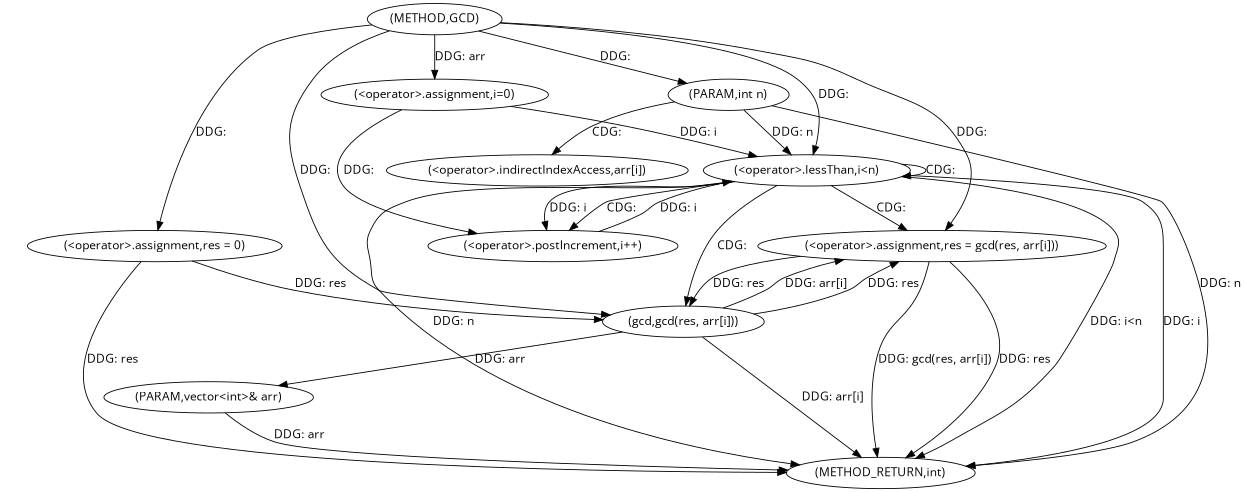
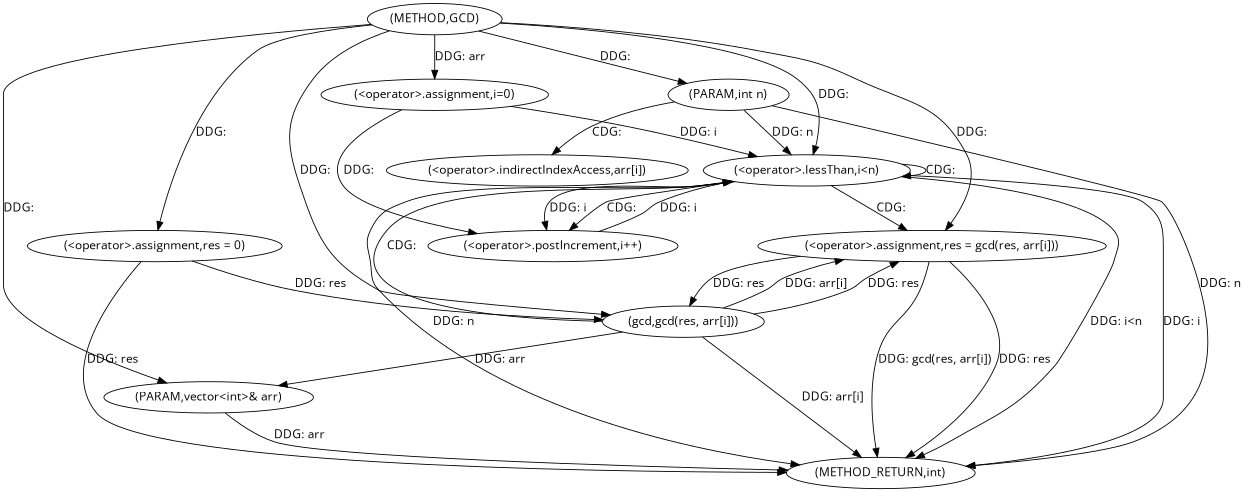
none -> (4, 93)
(718, 230) -> (414, 212)
